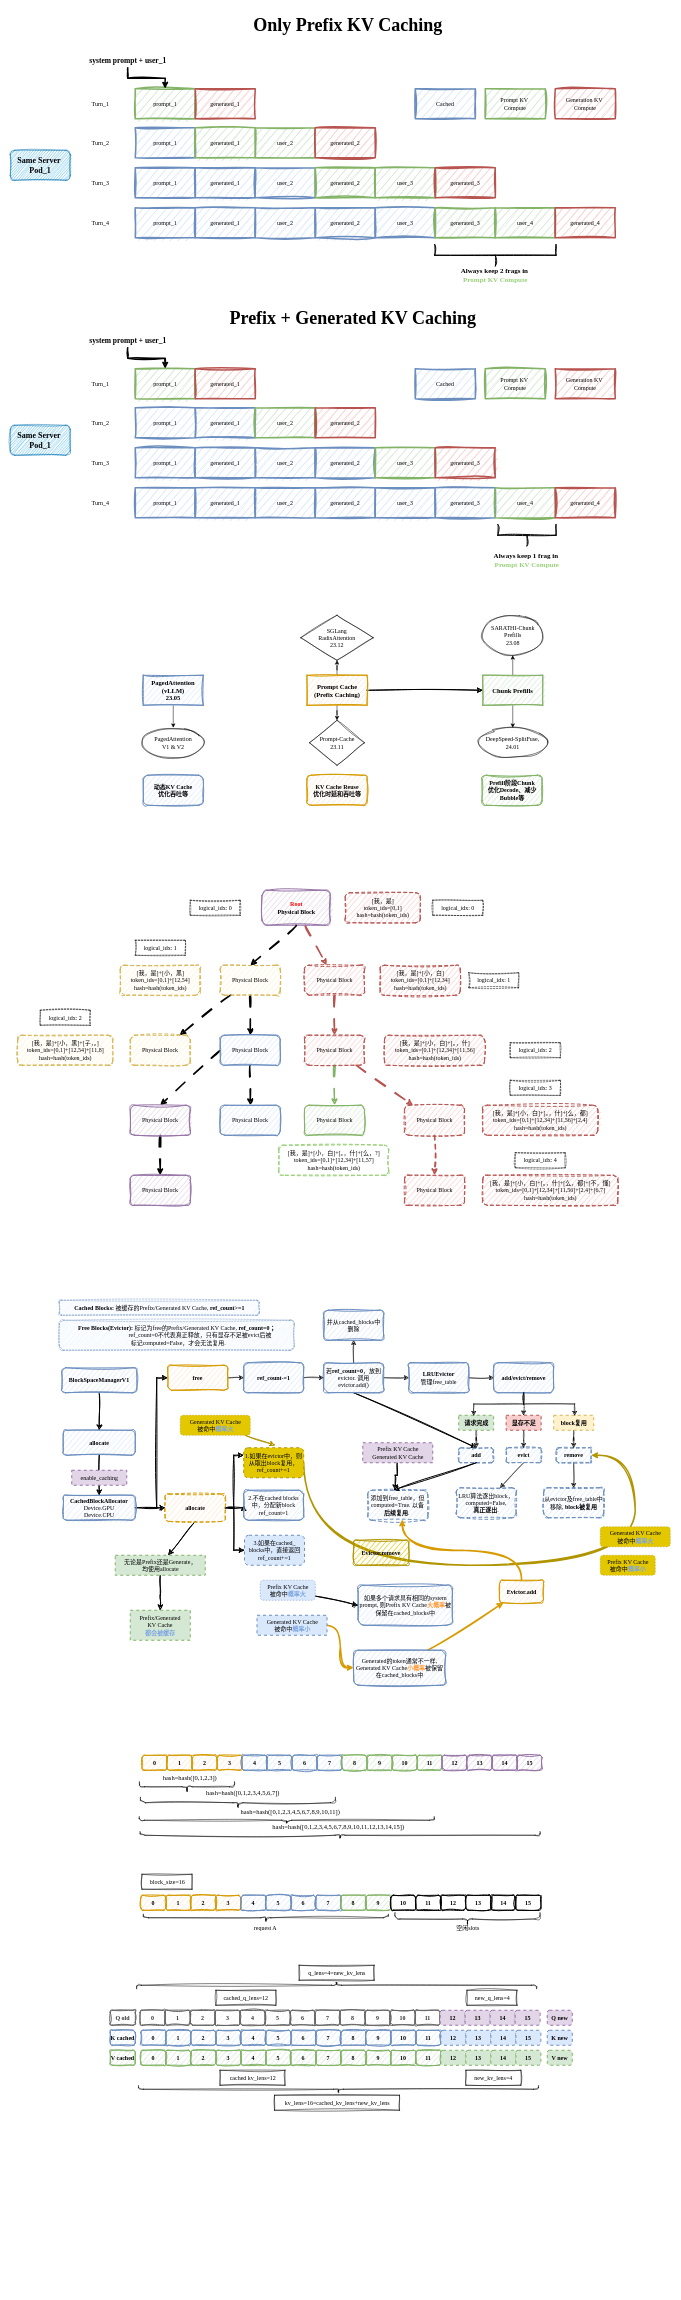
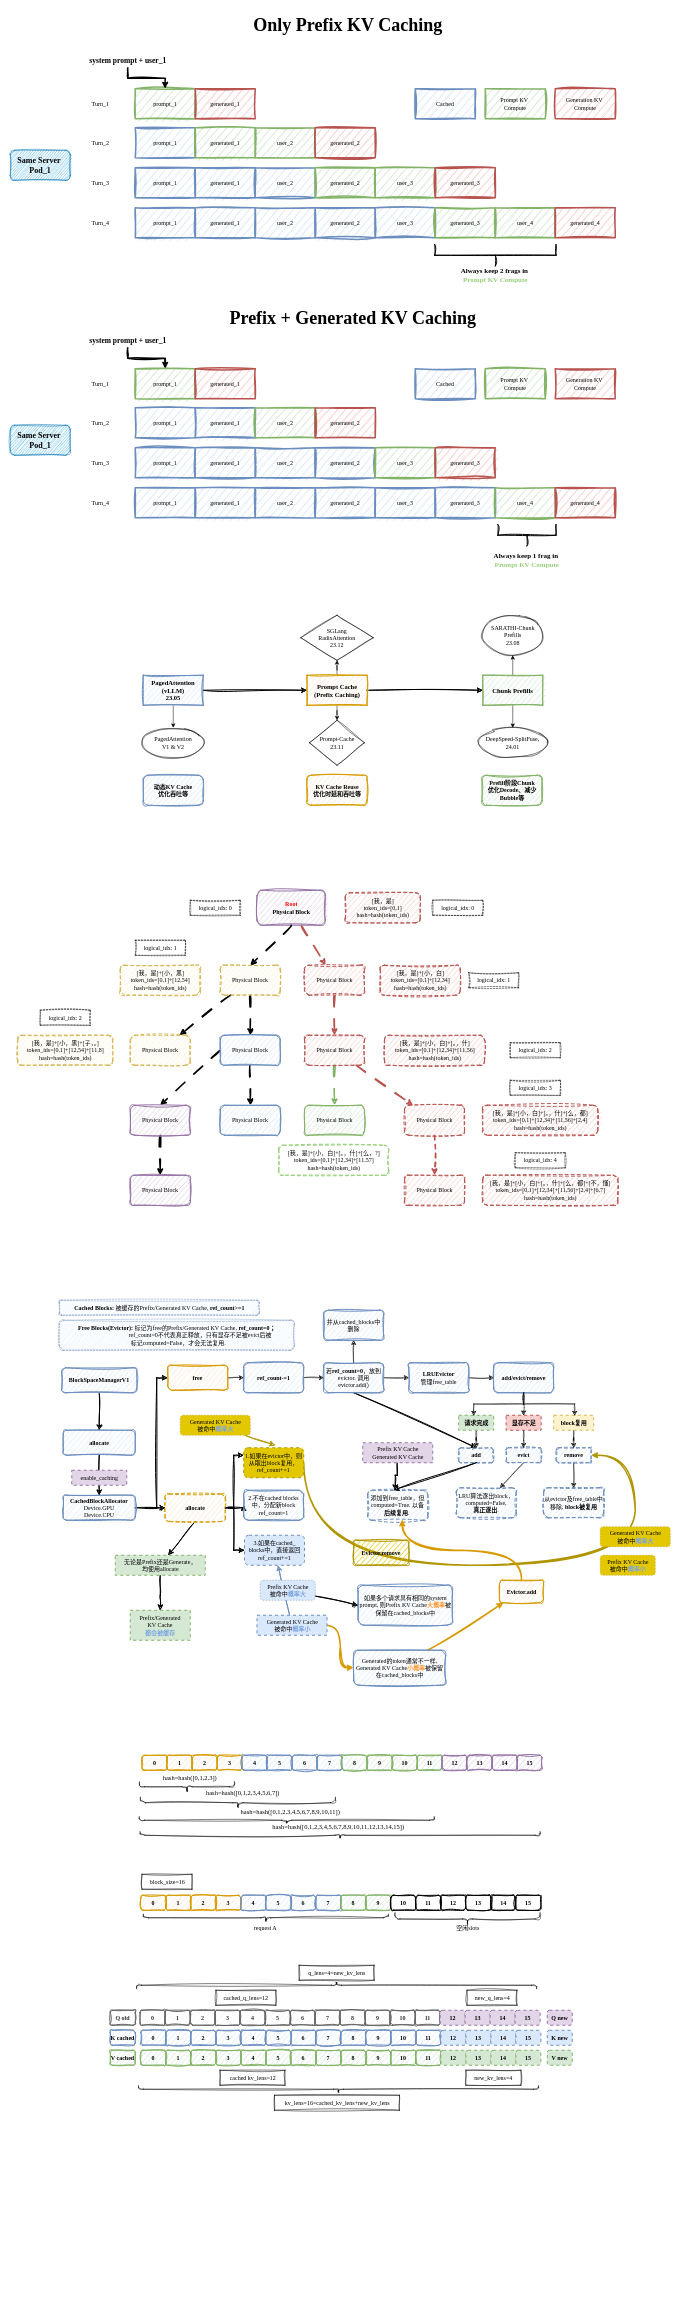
none -> (253, 690)
(296, 908) -> (291, 908)
none -> (288, 1606)
